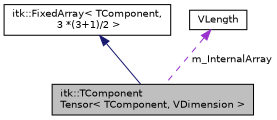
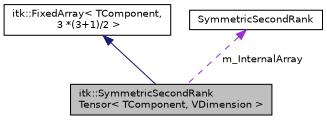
(218, 20) -> (256, 20)
(153, 100) -> (171, 100)
